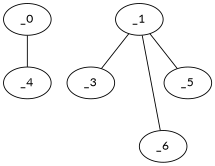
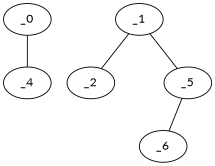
(91, 83) -> (91, 83)
(151, 83) -> (175, 115)
